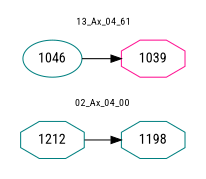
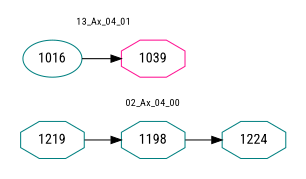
(104, 22) -> (104, 22)
(52, 59) -> (52, 59)
(52, 140) -> (52, 140)
none -> (254, 140)
